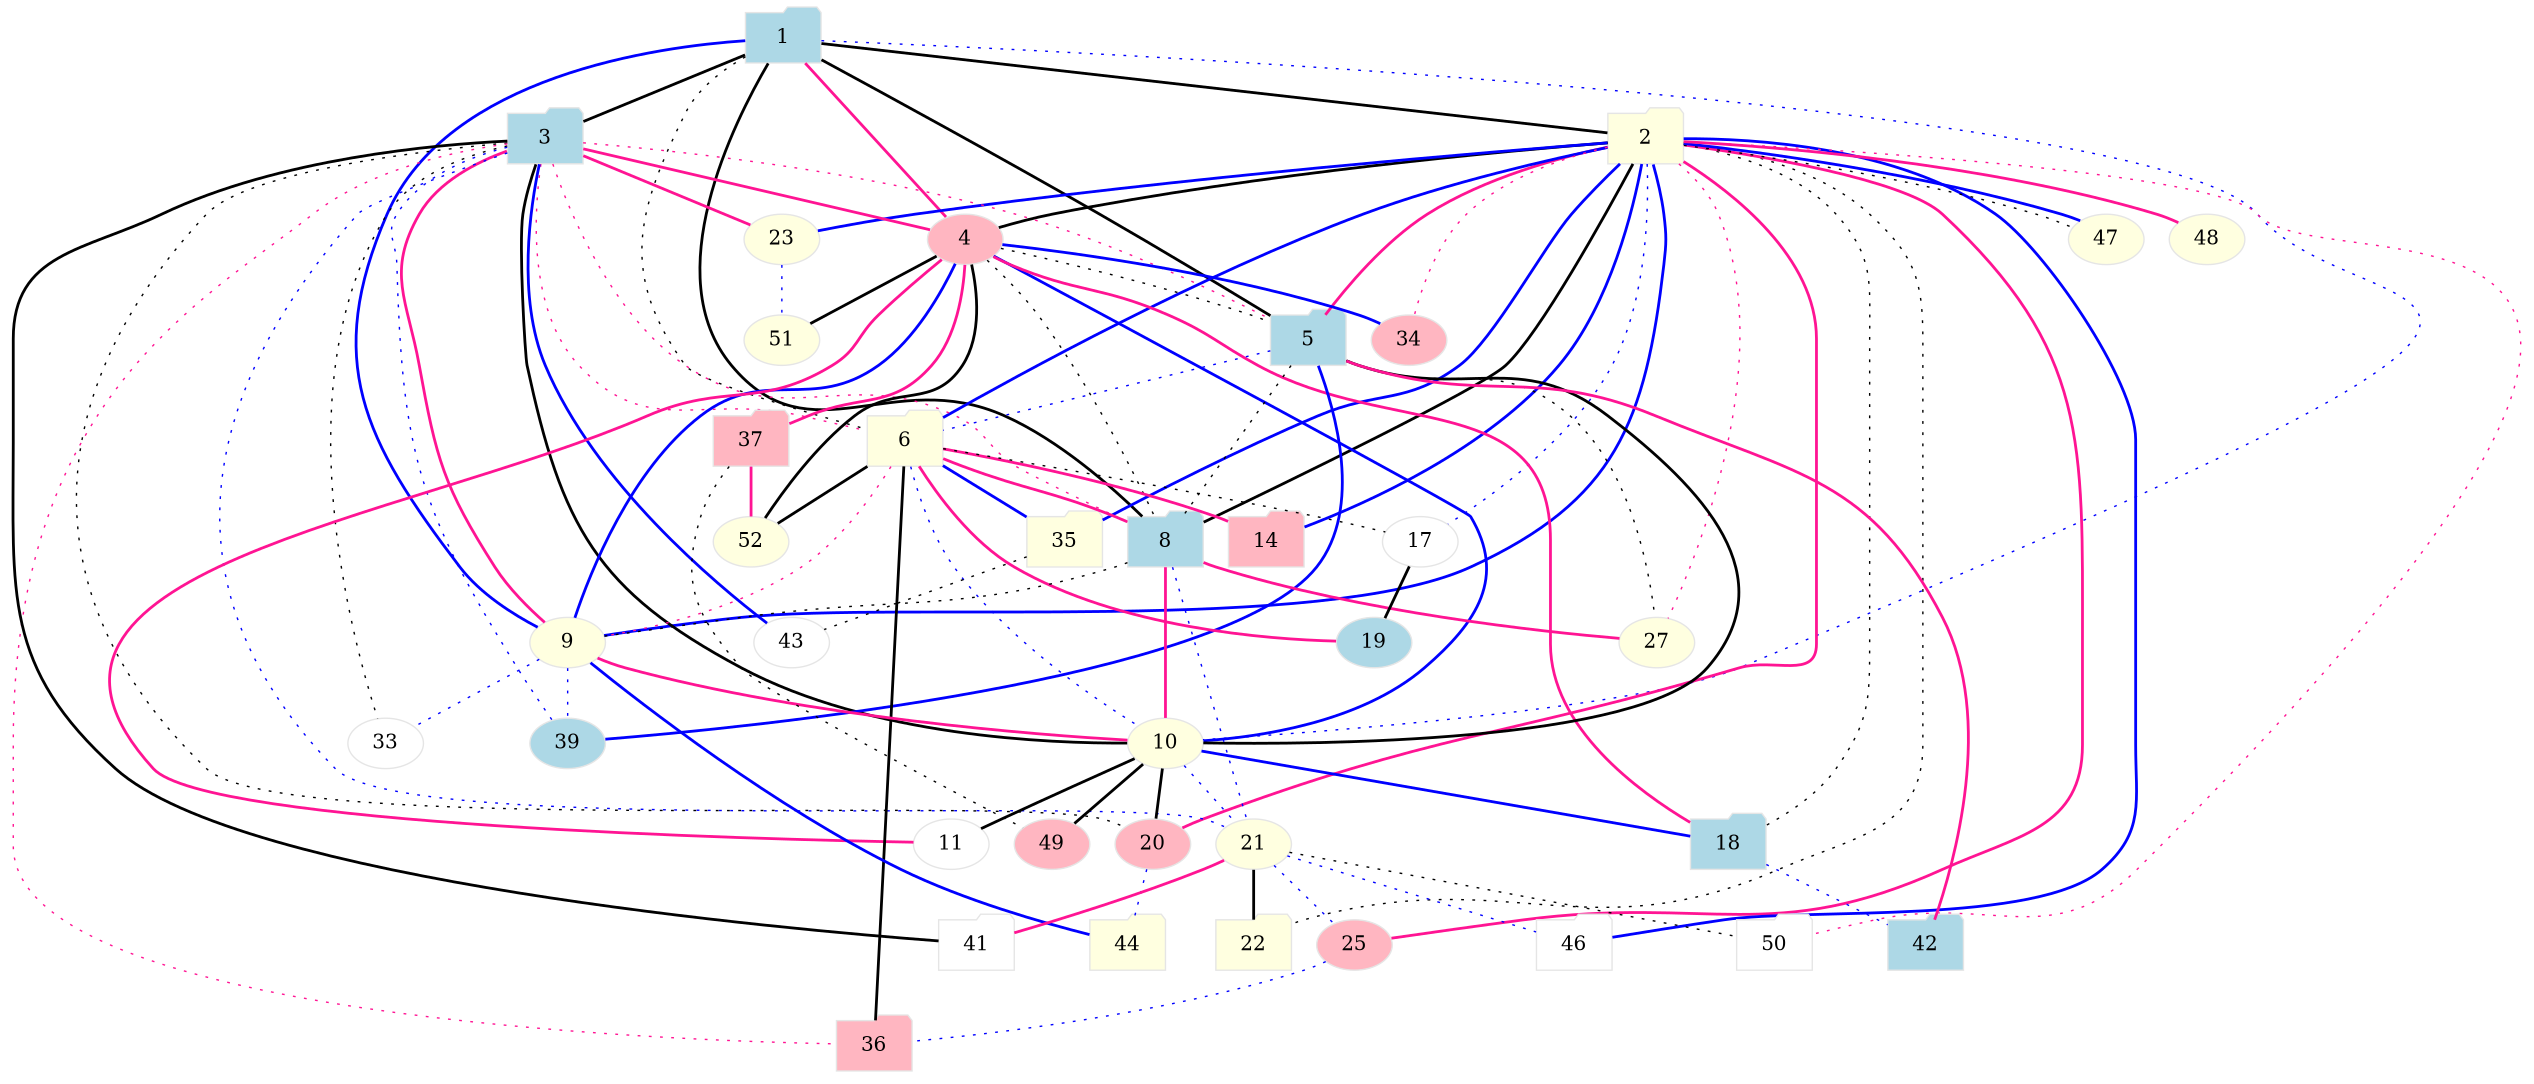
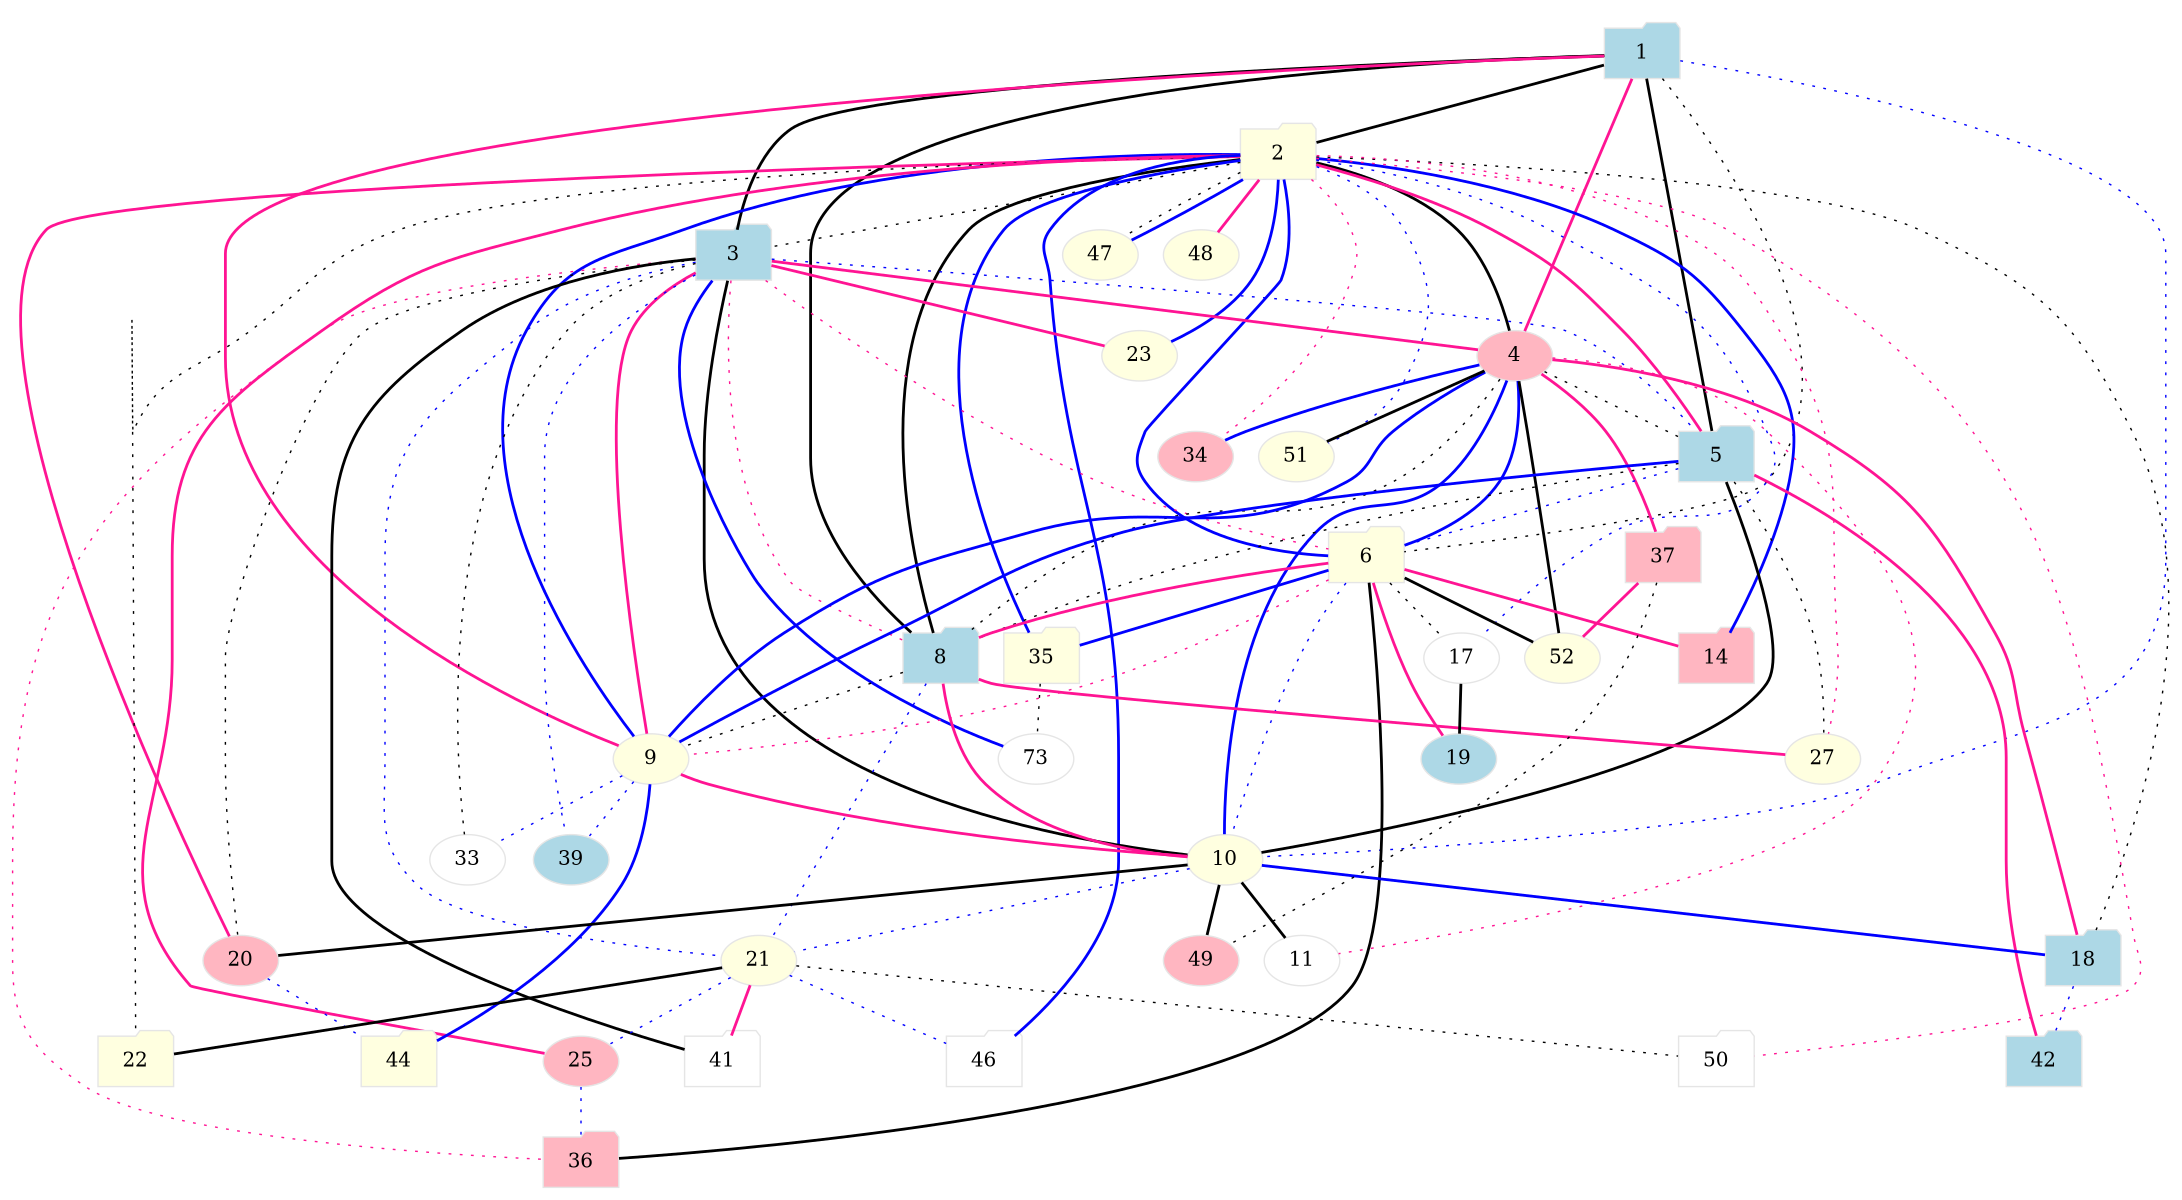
(954, 198) -> (1252, 297)
none -> (983, 209)
(363, 289) -> (559, 138)
(782, 290) -> (1428, 300)
none -> (1507, 468)
(128, 635) -> (1892, 752)
(792, 643) -> (1036, 759)
(1076, 671) -> (1055, 553)
